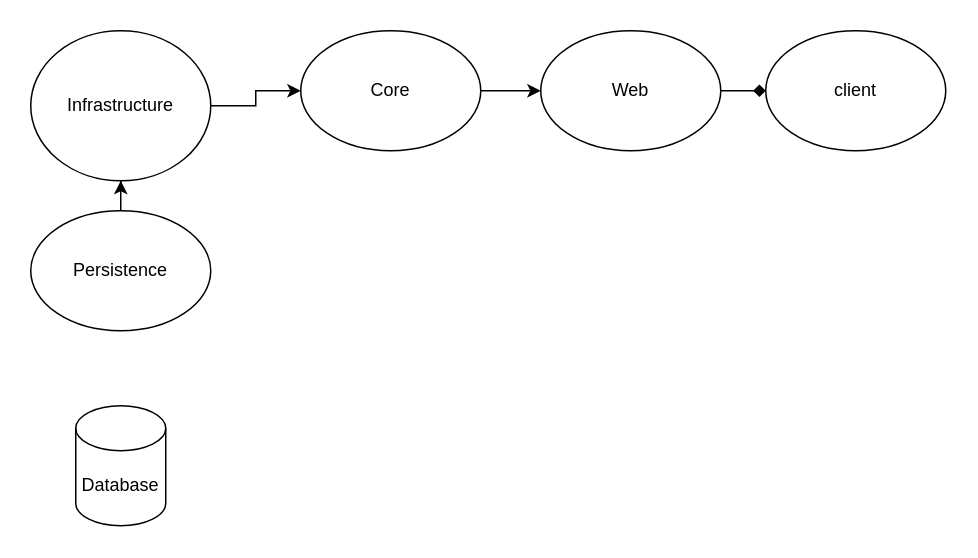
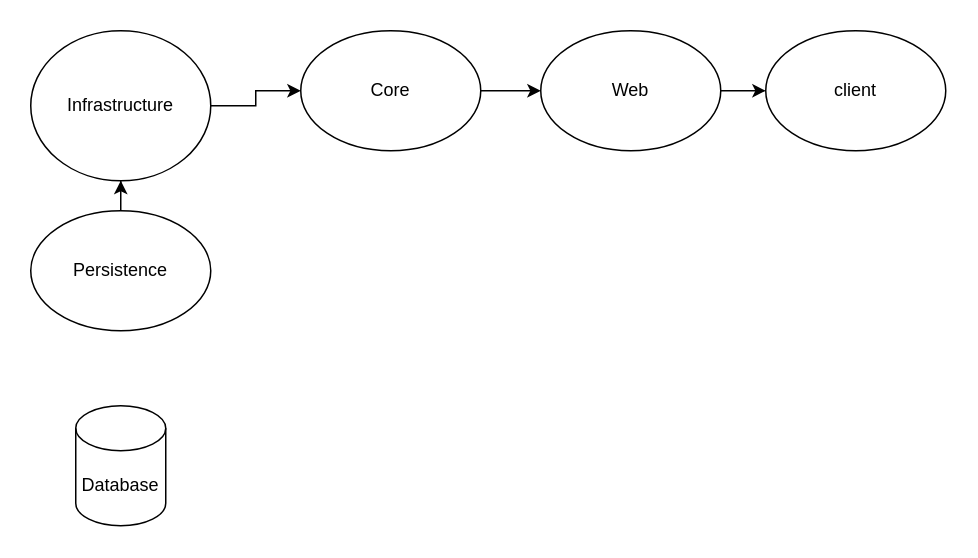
(753, 91) -> (754, 91)
